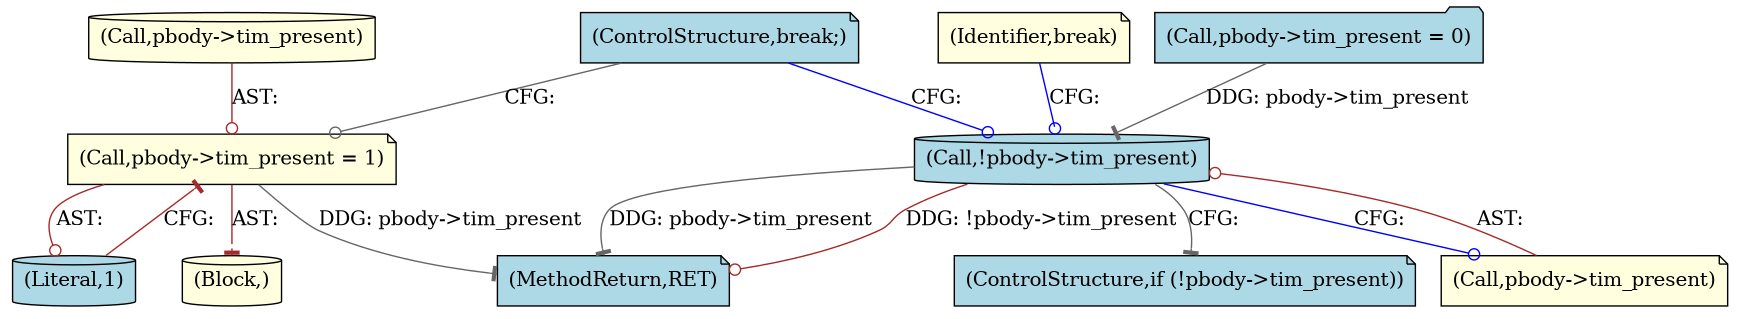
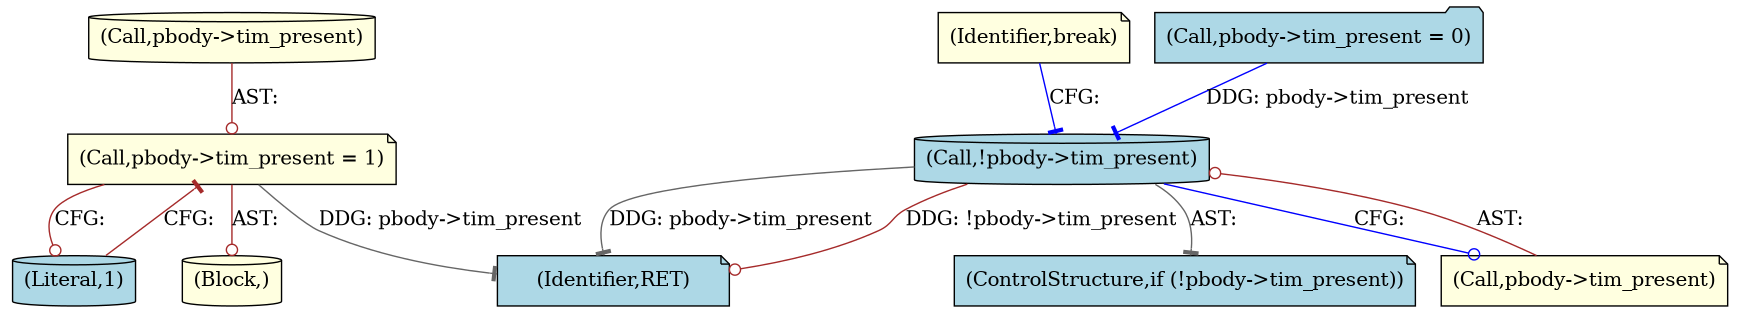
(720, 38) -> none
(1047, 95) -> (1047, 95)
(1193, 97) -> (1193, 97)
(232, 214) -> (232, 214)
(83, 220) -> (83, 220)
(1217, 220) -> (1217, 220)
(613, 281) -> (613, 281)
